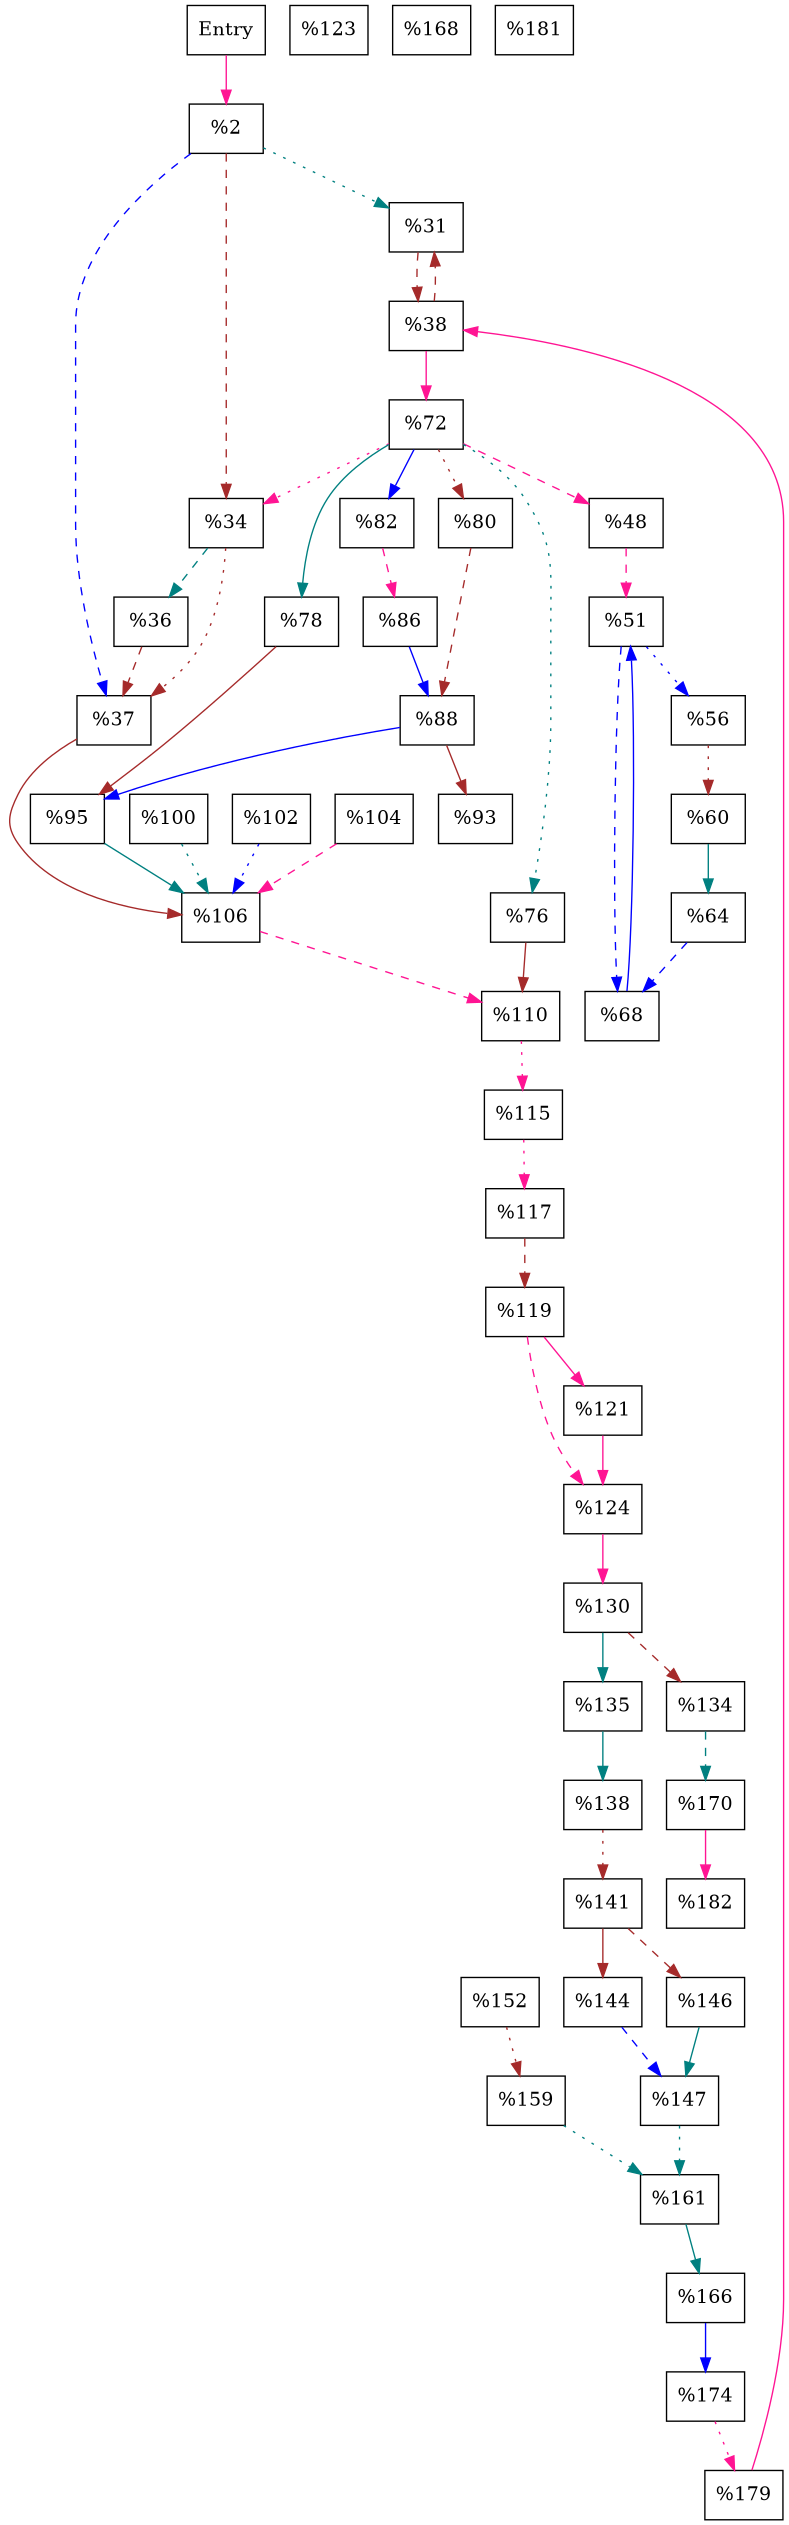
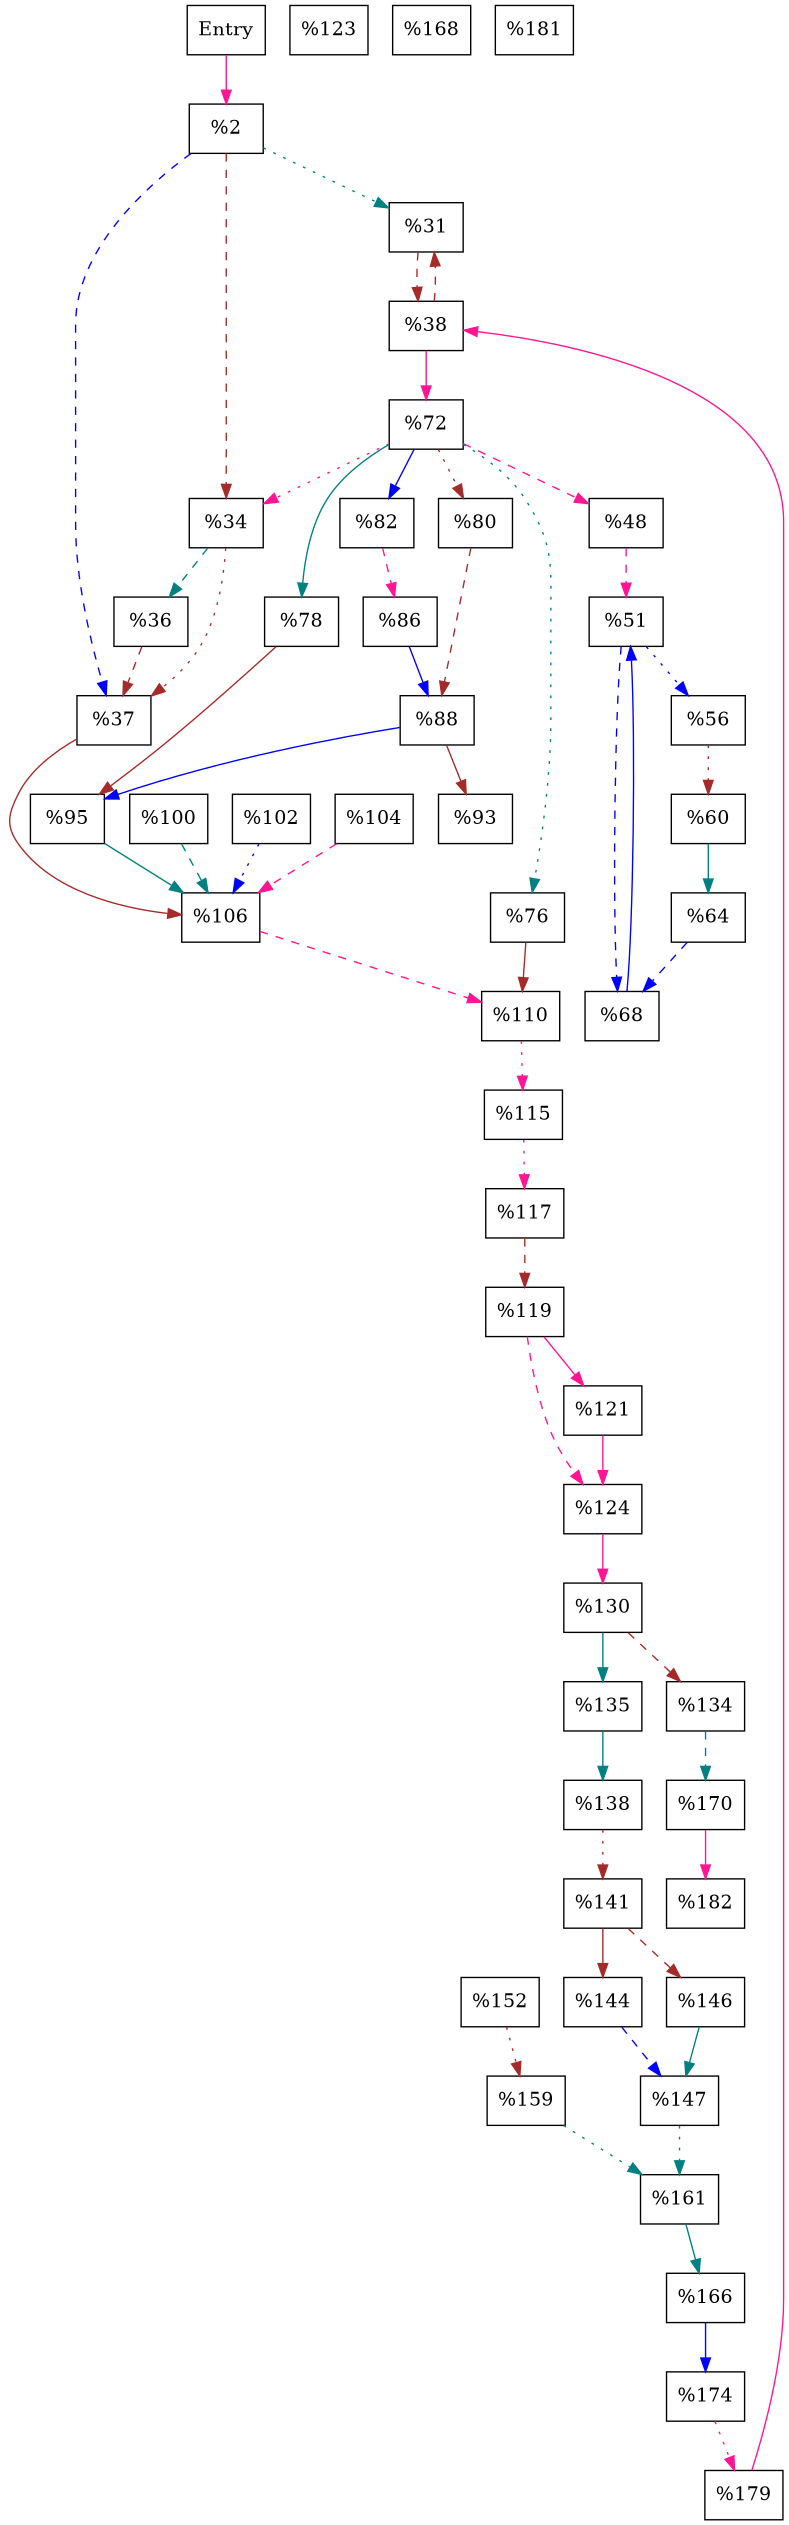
(192, 862) -> (192, 862)
